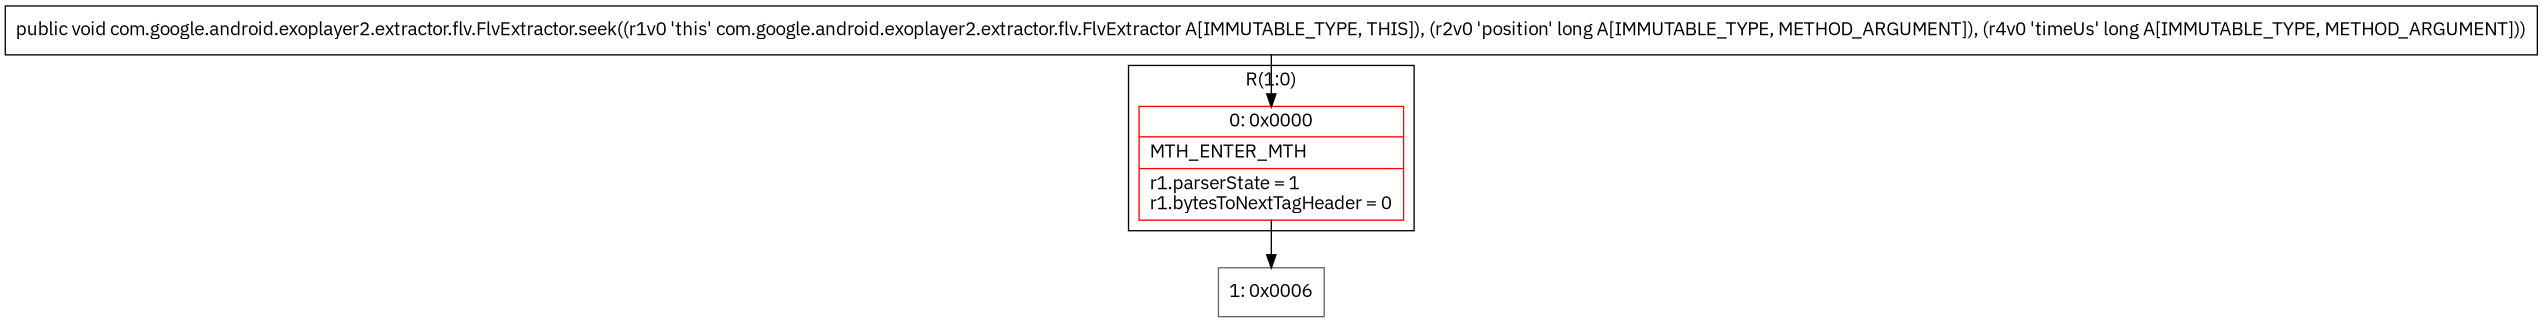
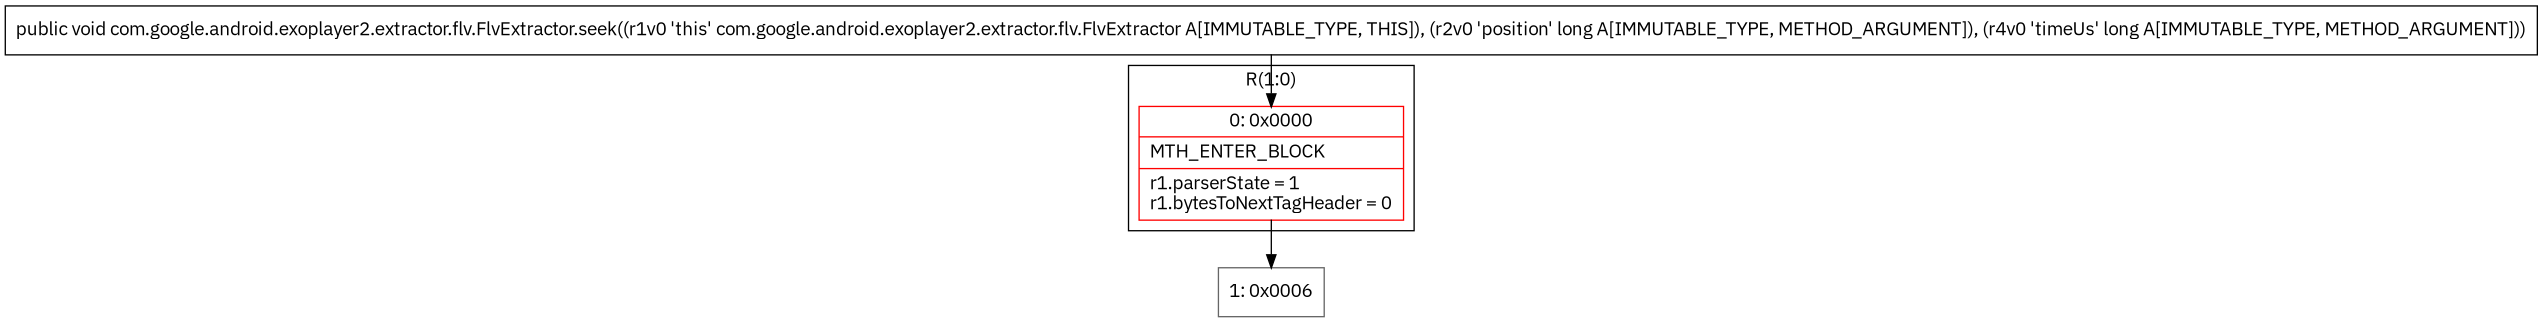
(1228, 152) -> (1238, 152)
